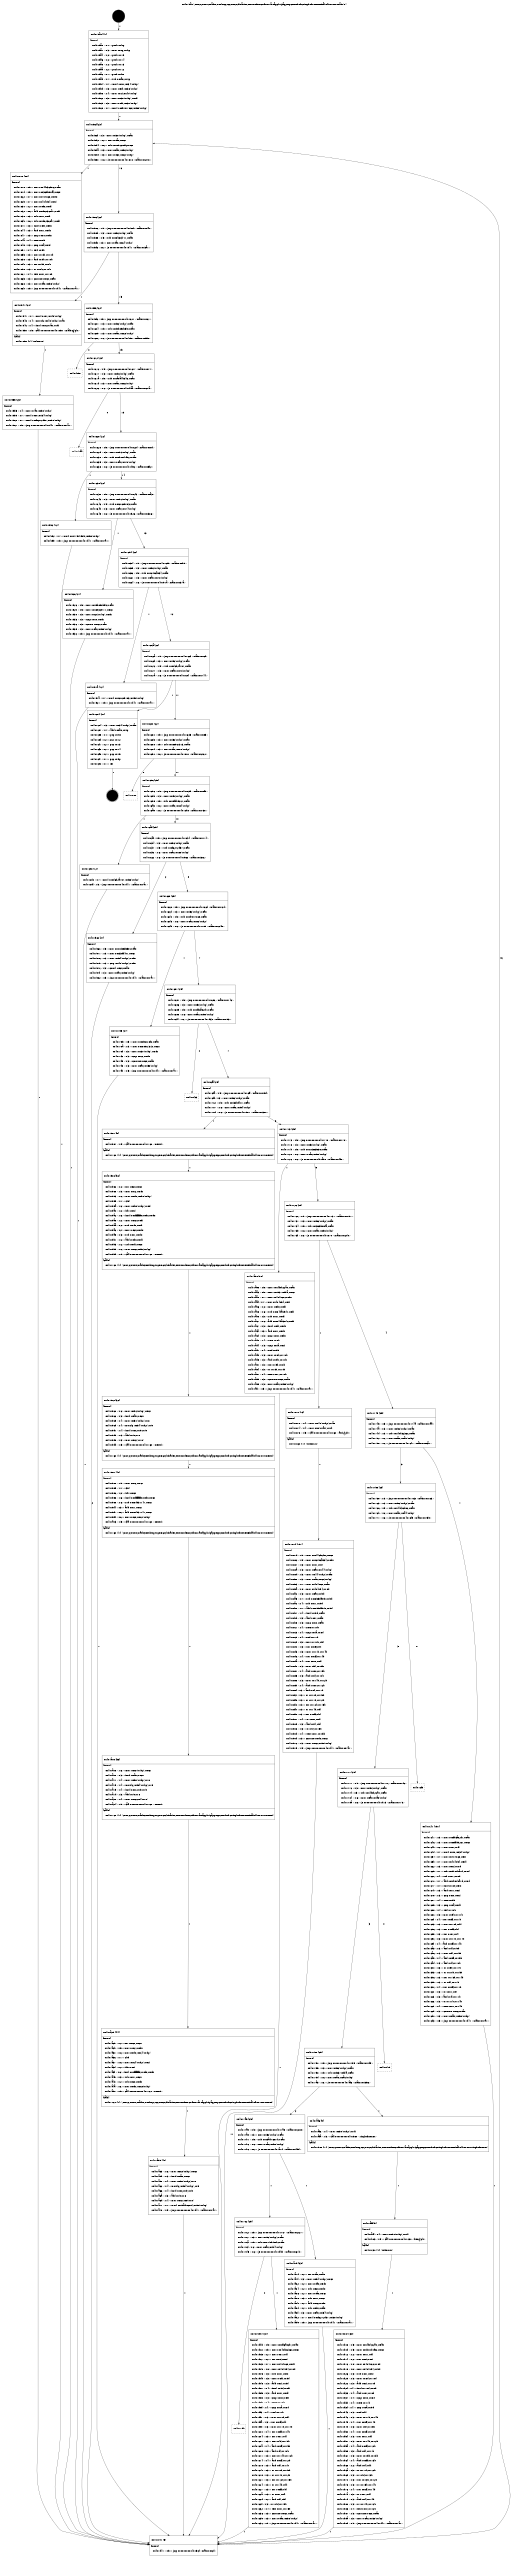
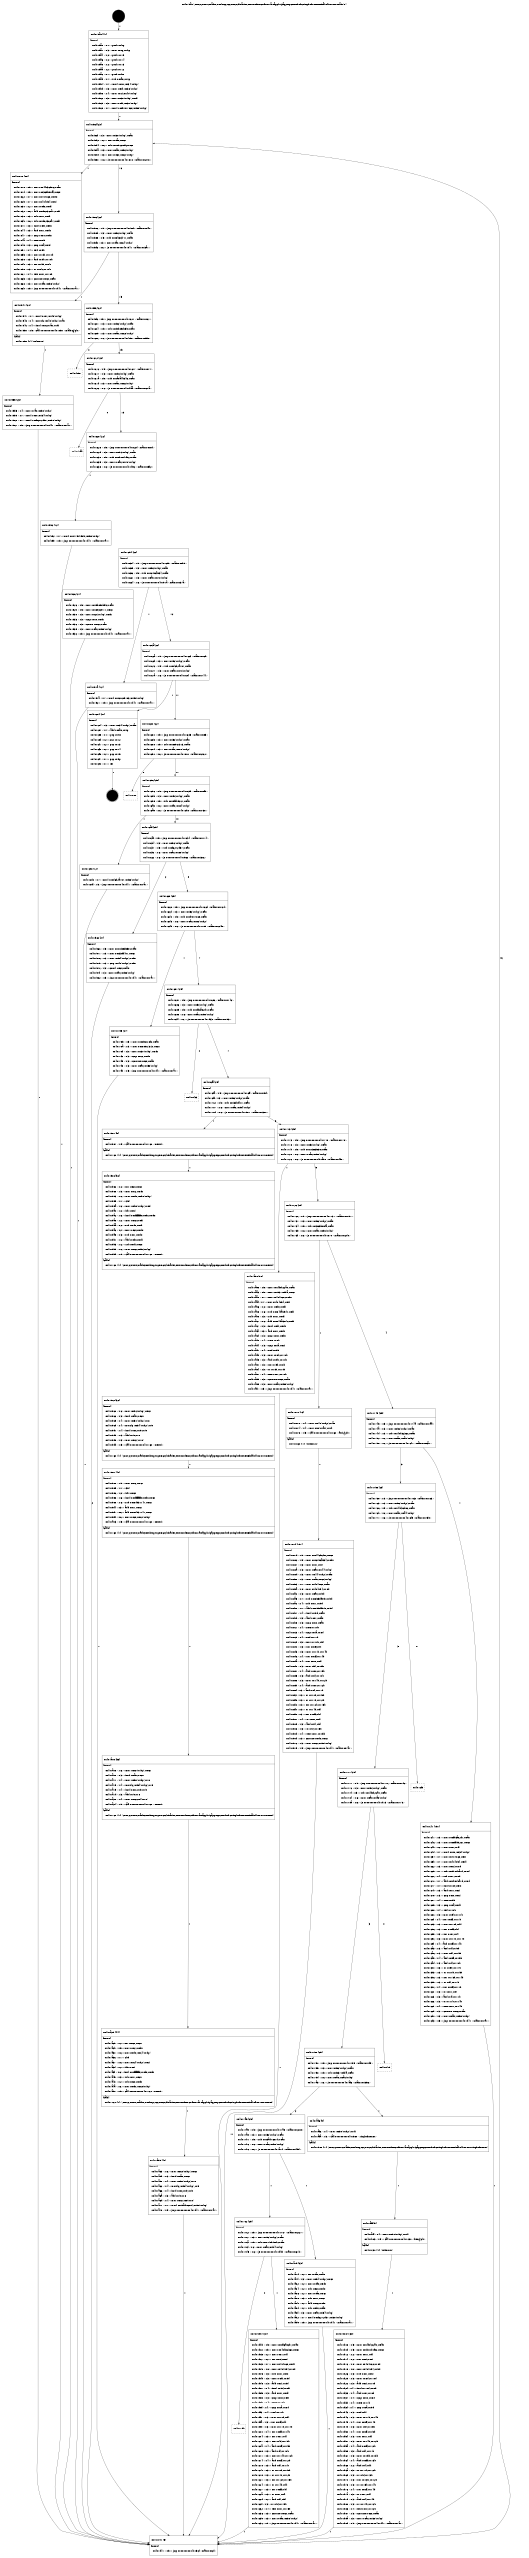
(121, 499) -> none
(188, 1332) -> none
